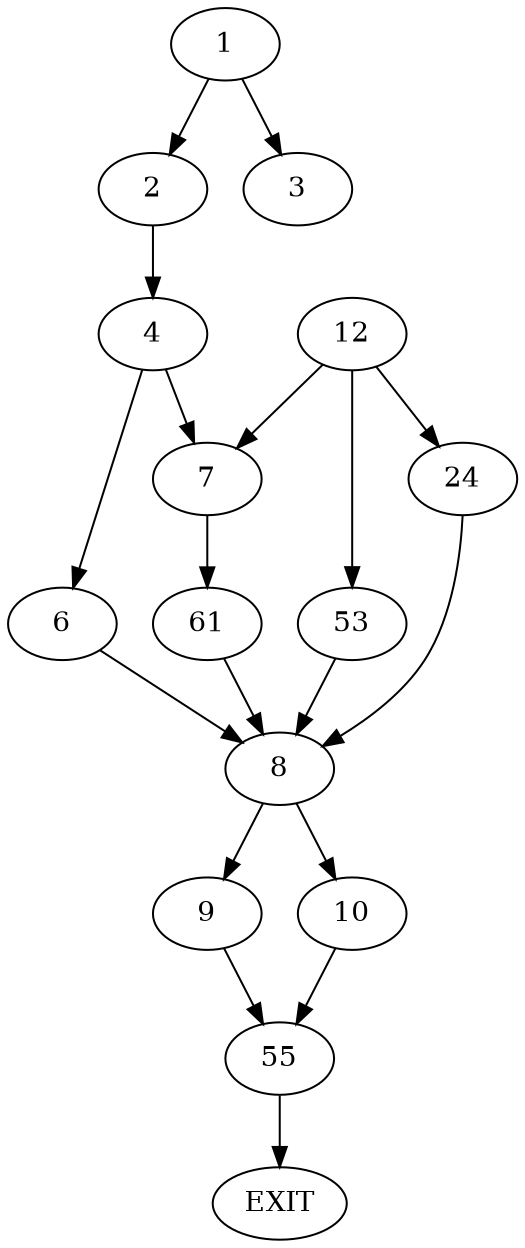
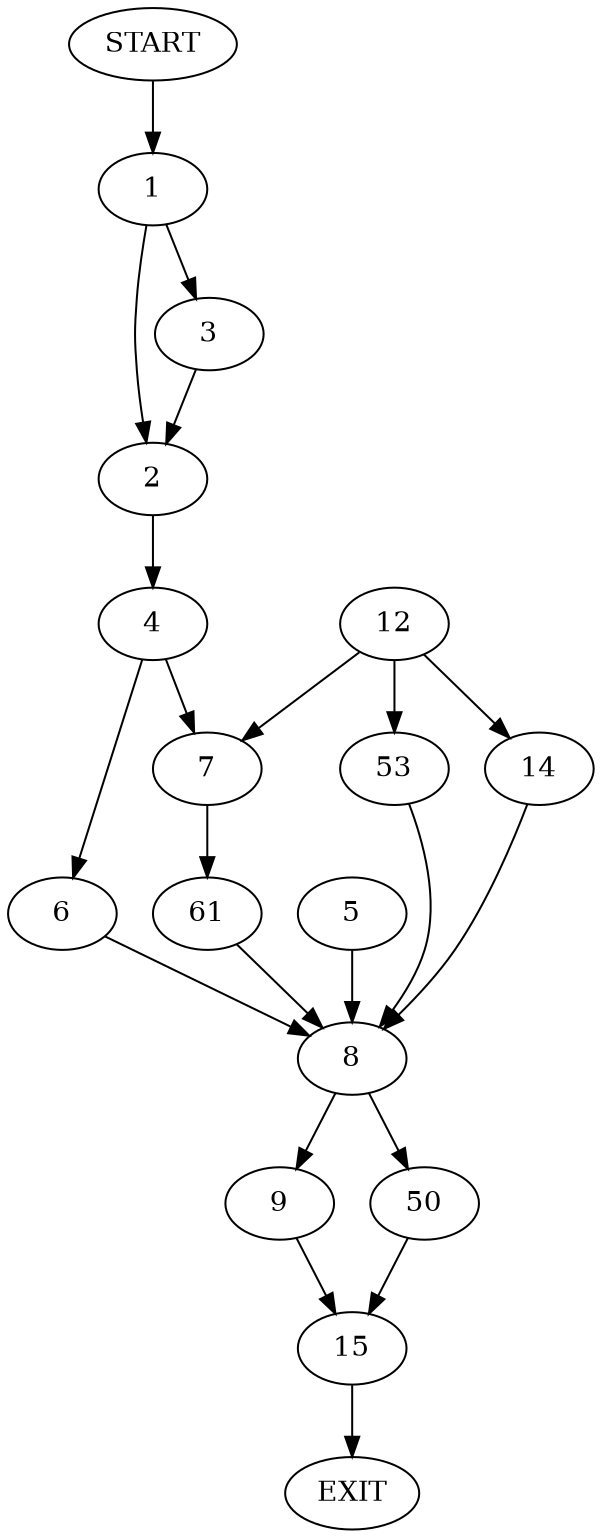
none -> (153, 44)
none -> (185, 397)
(463, 479) -> (539, 769)
none -> (352, 914)
(352, 914) -> (425, 1203)
(280, 1059) -> (352, 1348)
